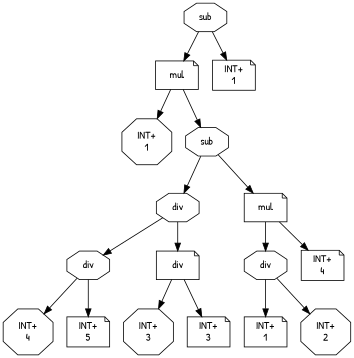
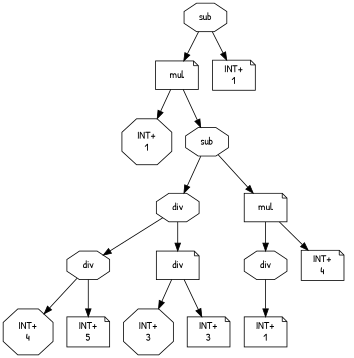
(326, 332) -> none
